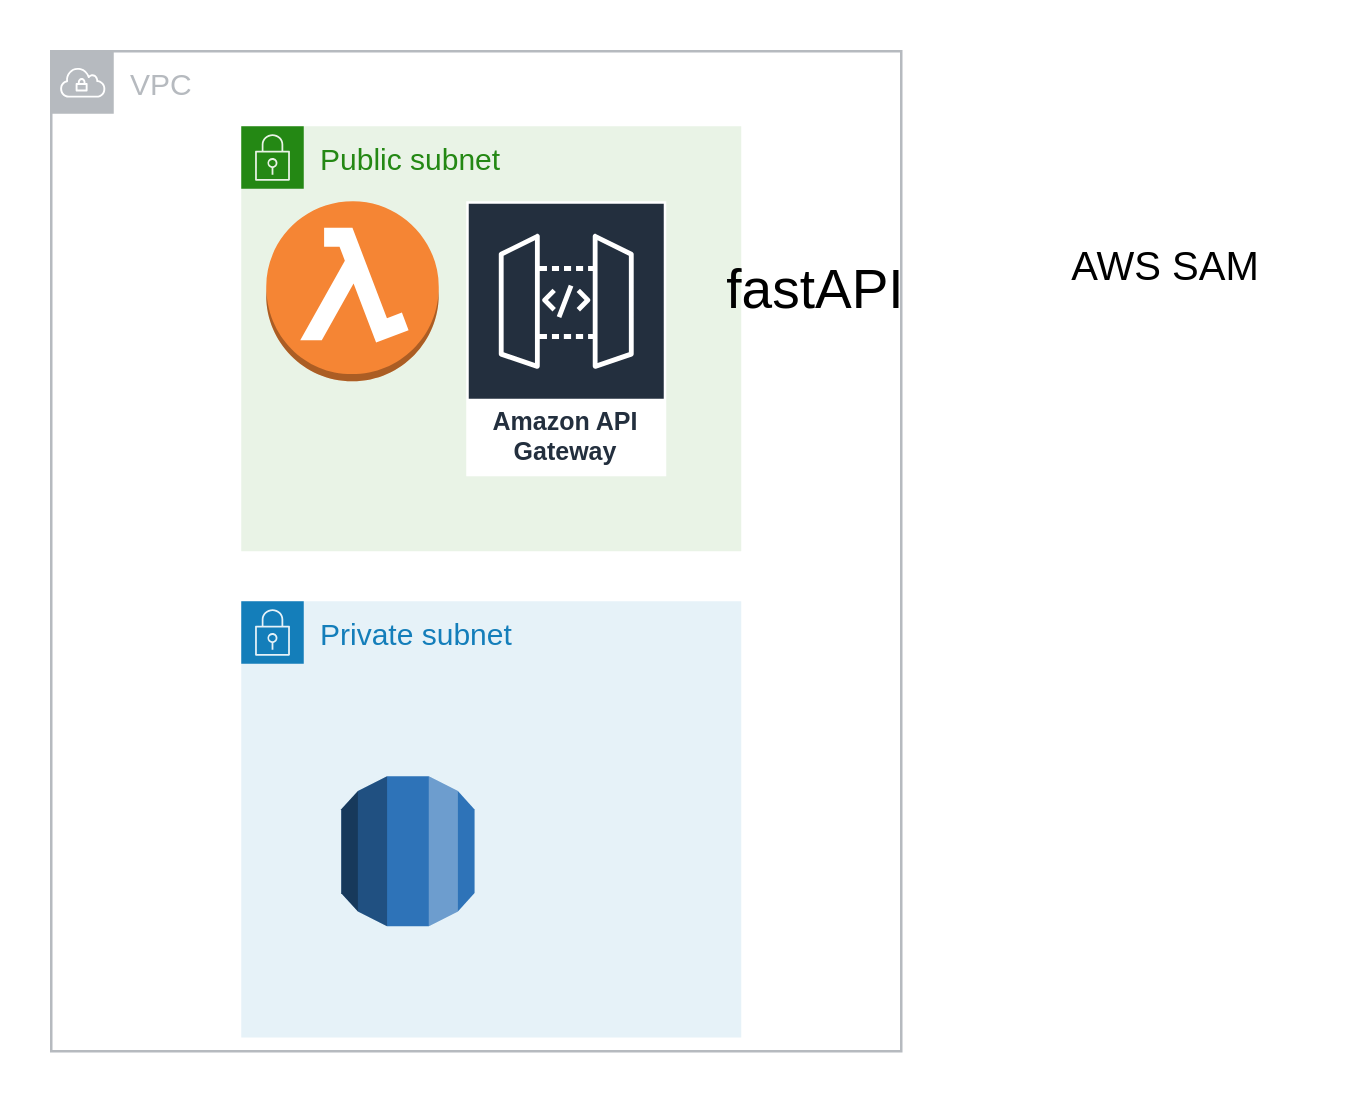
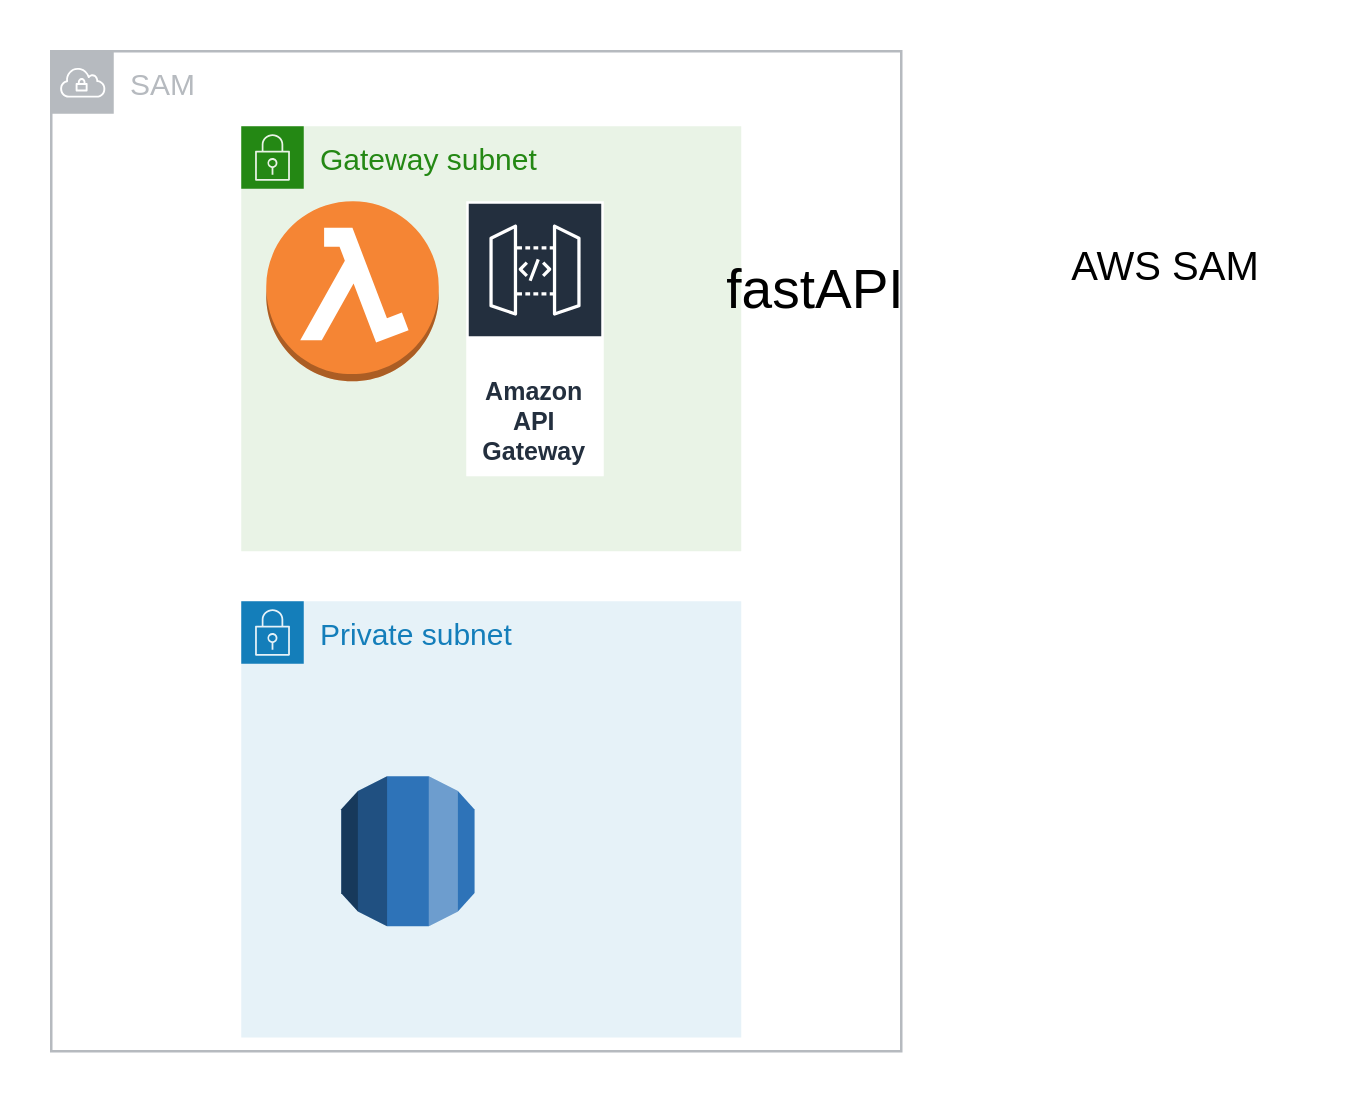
(156, 87) -> (156, 87)
(419, 162) -> (435, 162)
(566, 339) -> (535, 339)
